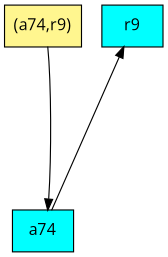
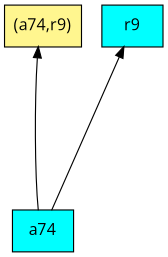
(51, 123) -> (35, 134)
